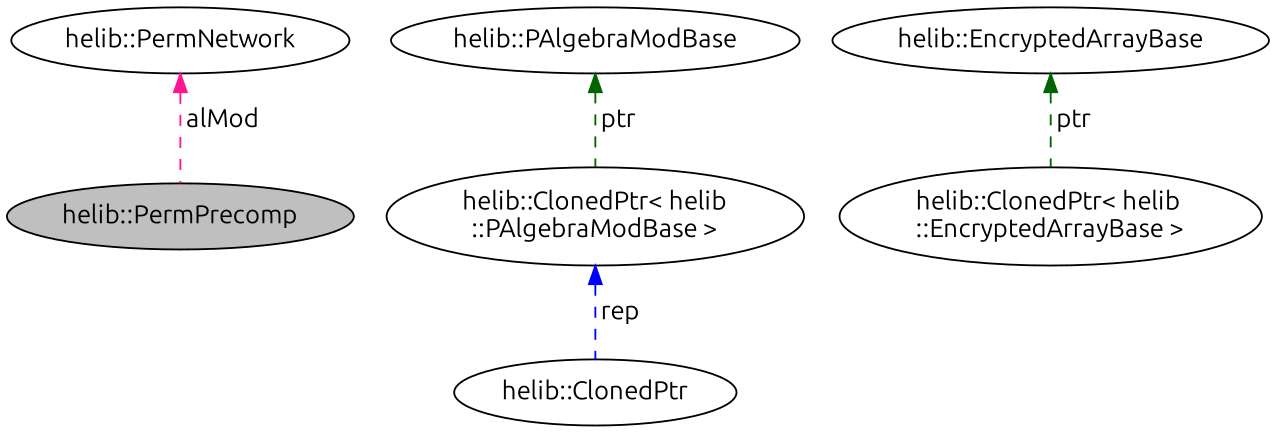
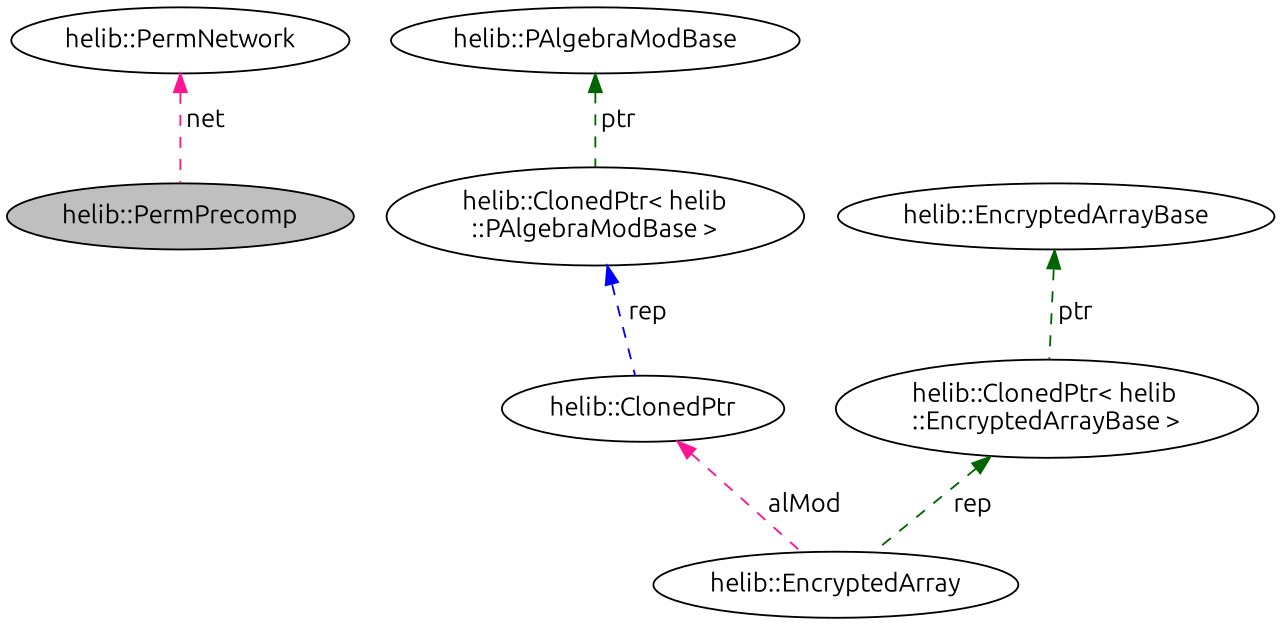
(220, 120) -> (203, 120)
none -> (836, 585)
